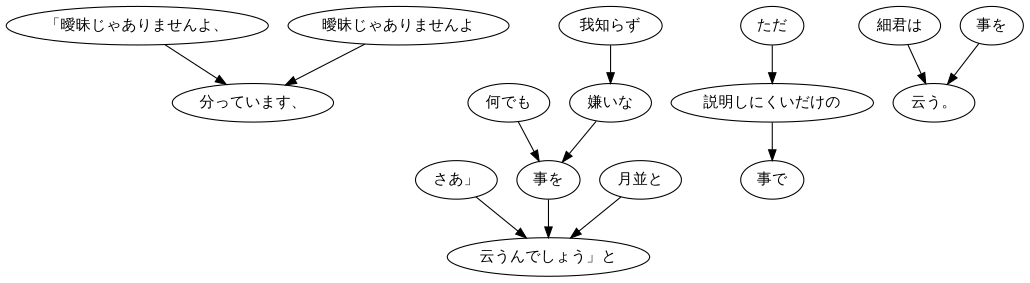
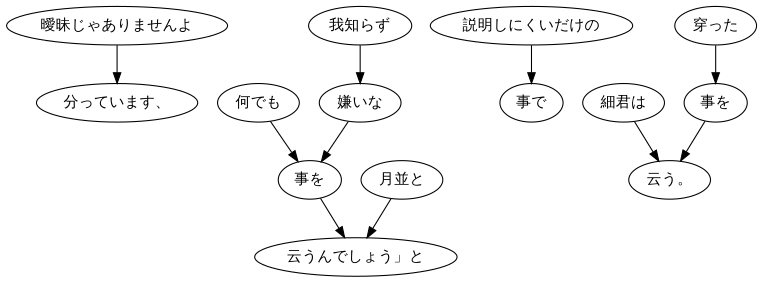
(137, 26) -> none
none -> (716, 26)
(772, 26) -> none
(456, 180) -> none
